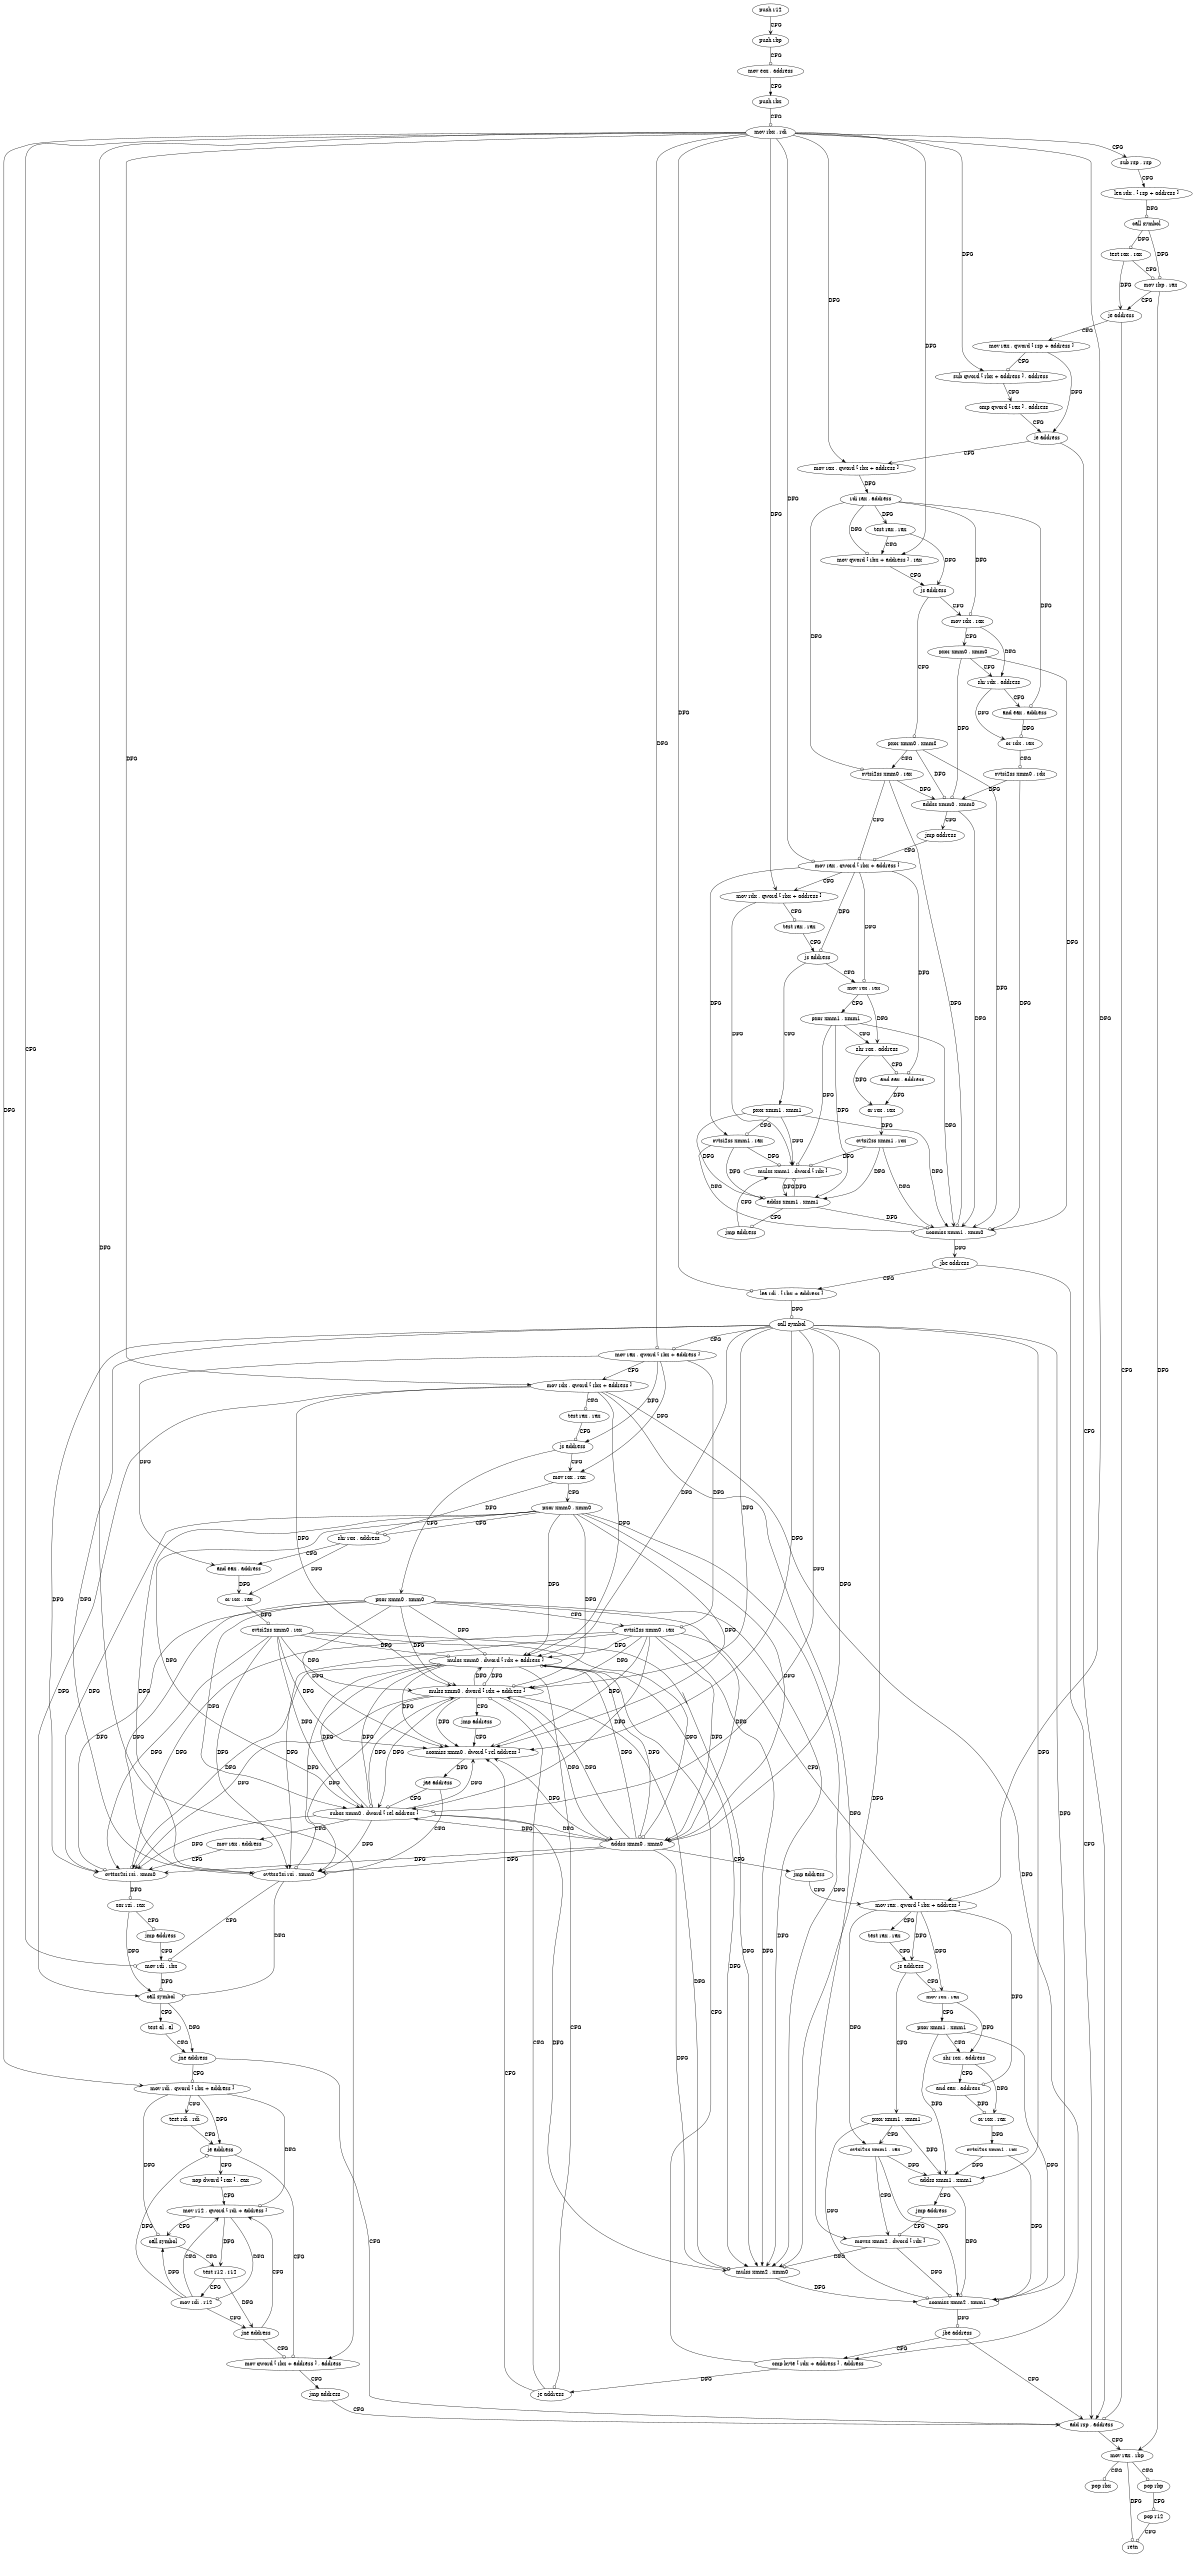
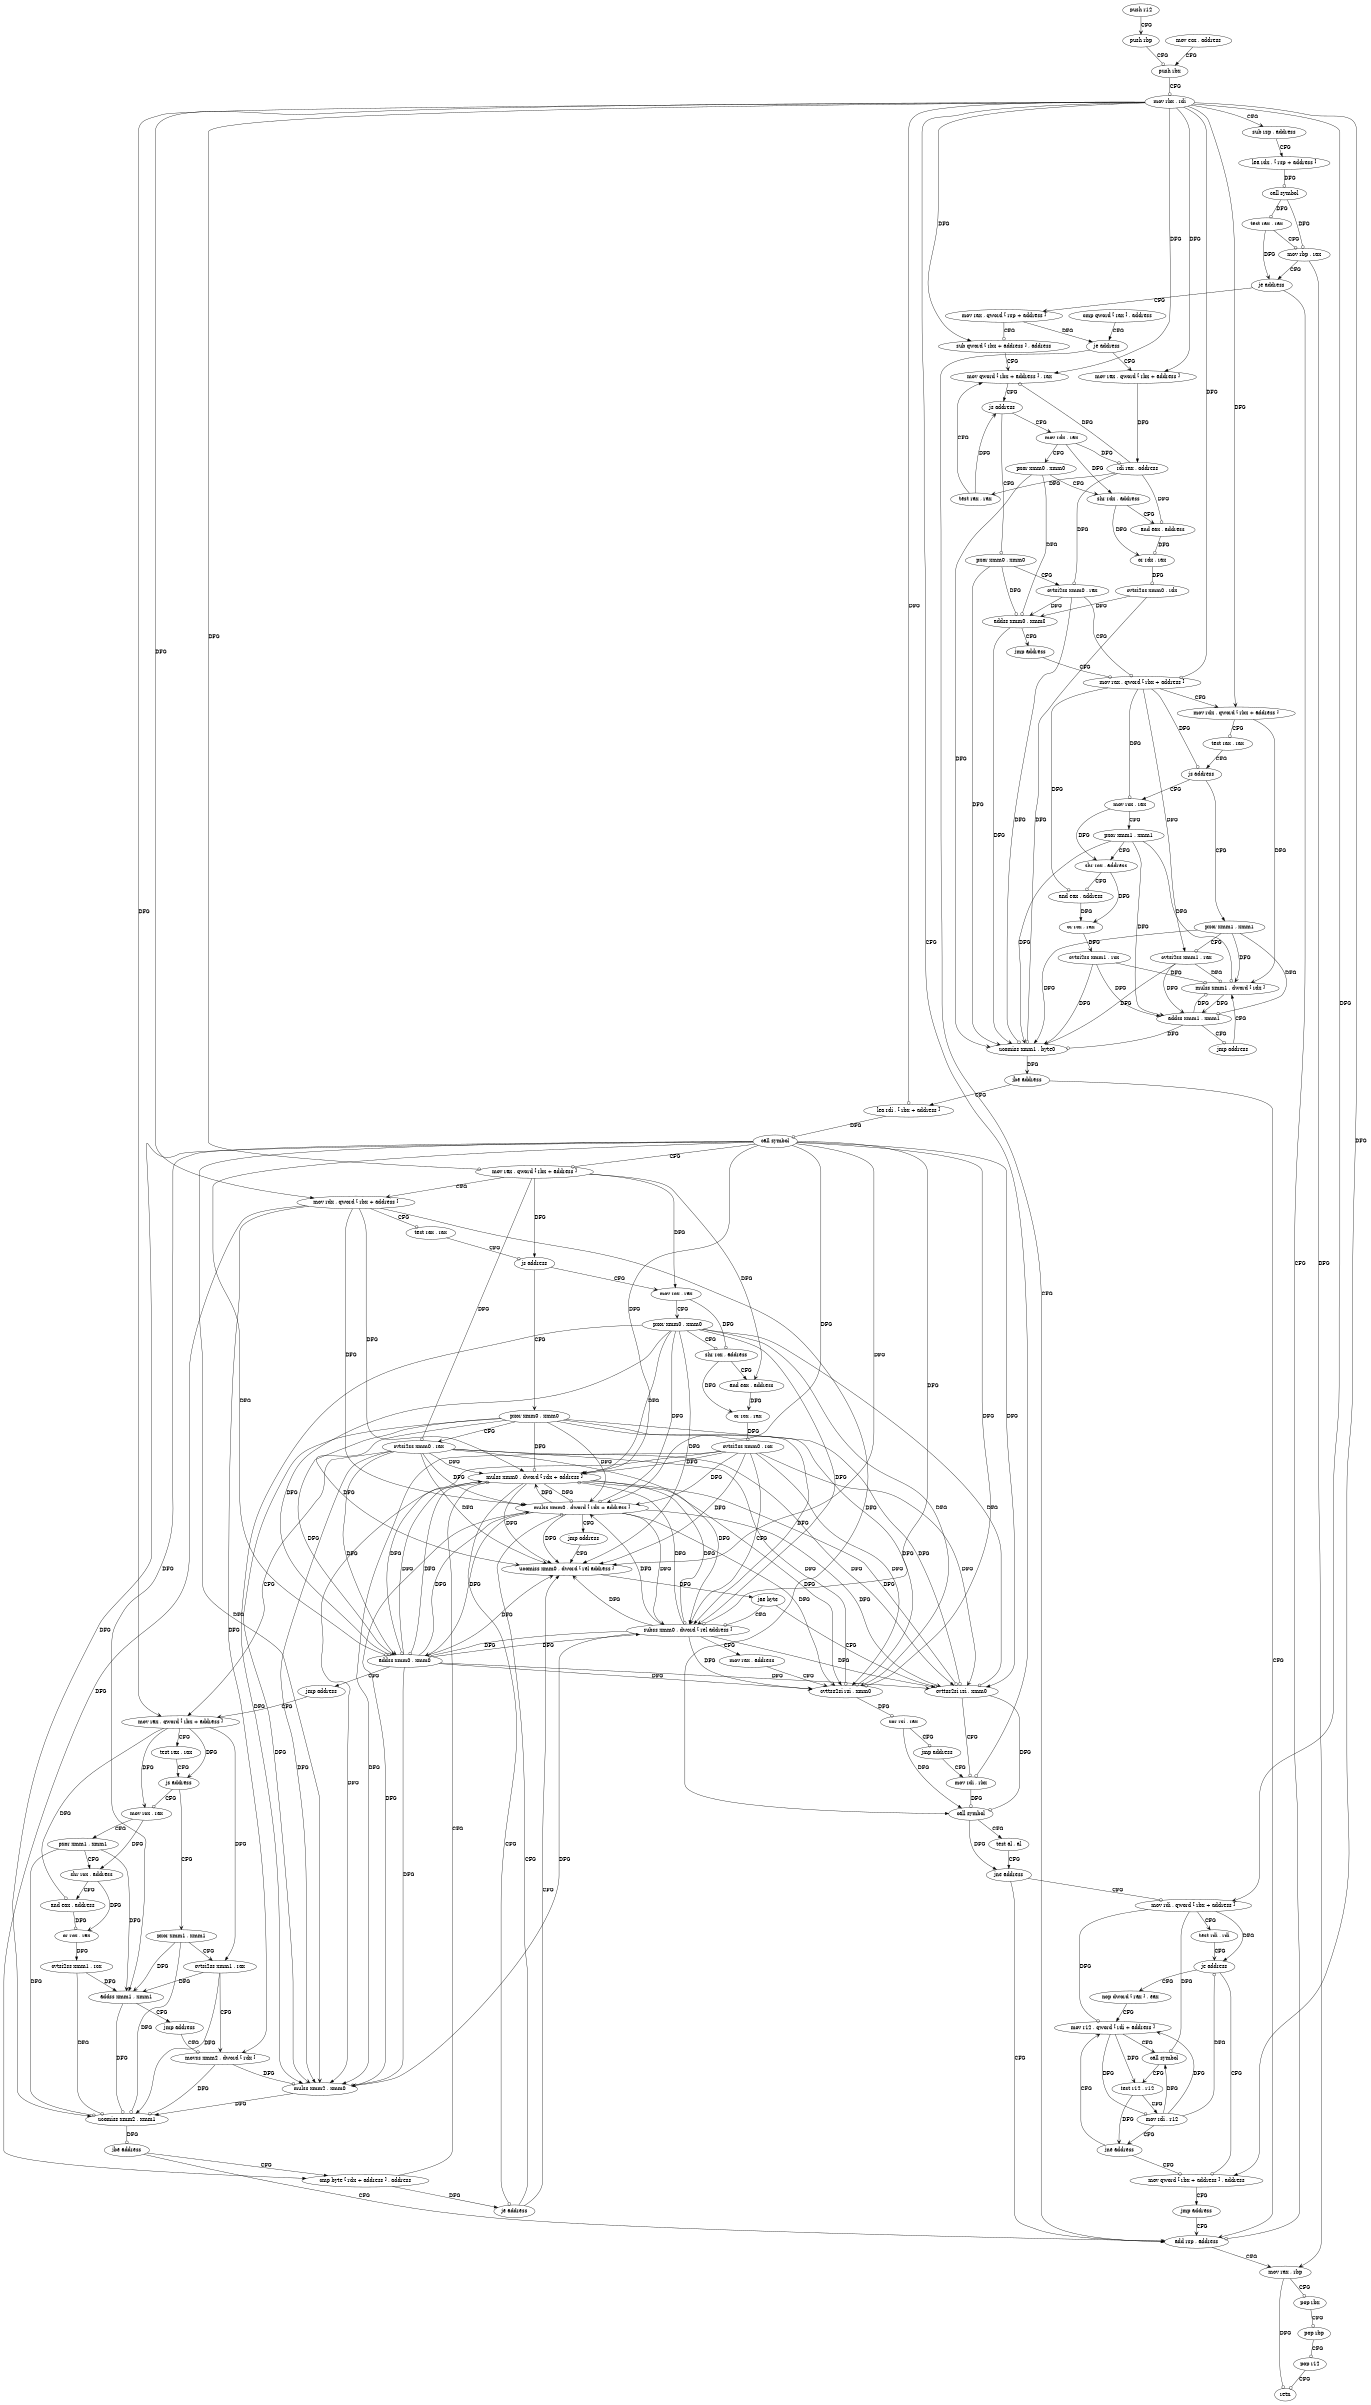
(771, 55) -> (1154, 55)
(1136, 163) -> (1274, 132)
(1007, 391) -> (1006, 360)
(975, 529) -> (1097, 453)
(1026, 759) -> (1158, 576)
(955, 1233) -> (1027, 1050)
(307, 1722) -> (762, 1539)
(438, 1783) -> (768, 1600)
(191, 2257) -> (1199, 2074)
(1140, 2470) -> (1312, 2317)
